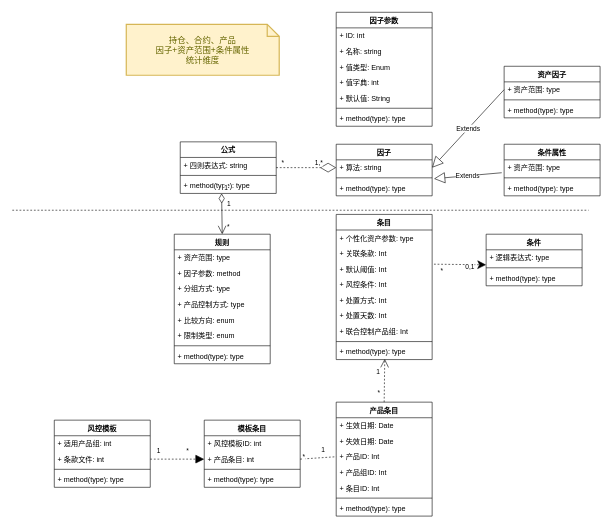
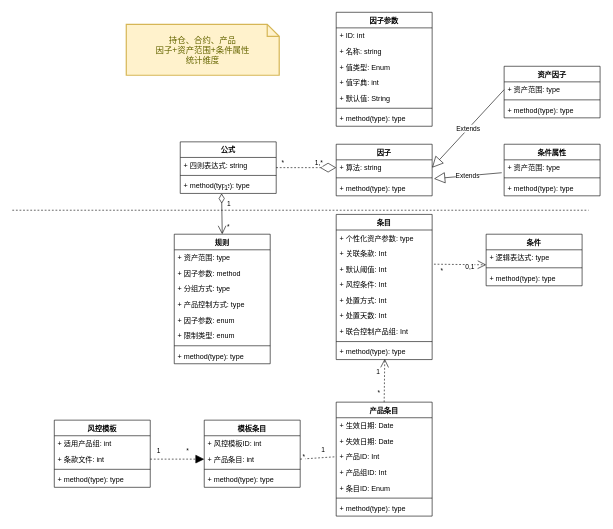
(478, 265) -> (480, 265)
(205, 320) -> (205, 320)
(362, 488) -> (364, 488)
